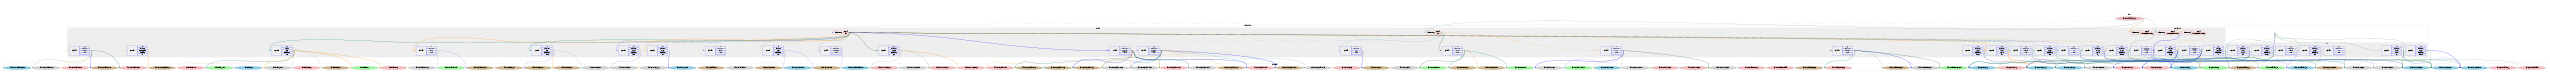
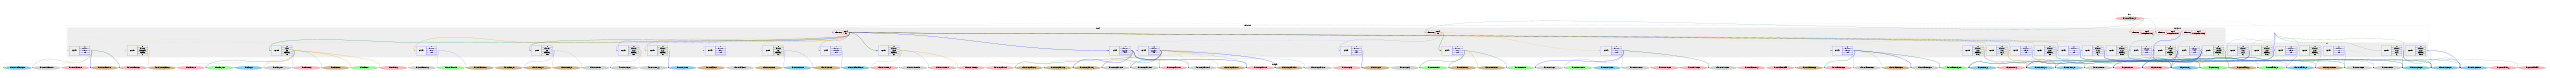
none -> (1867, 68)
